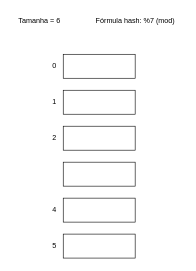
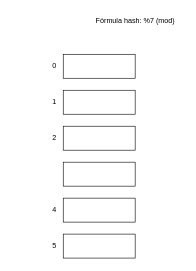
(39, 21) -> none
